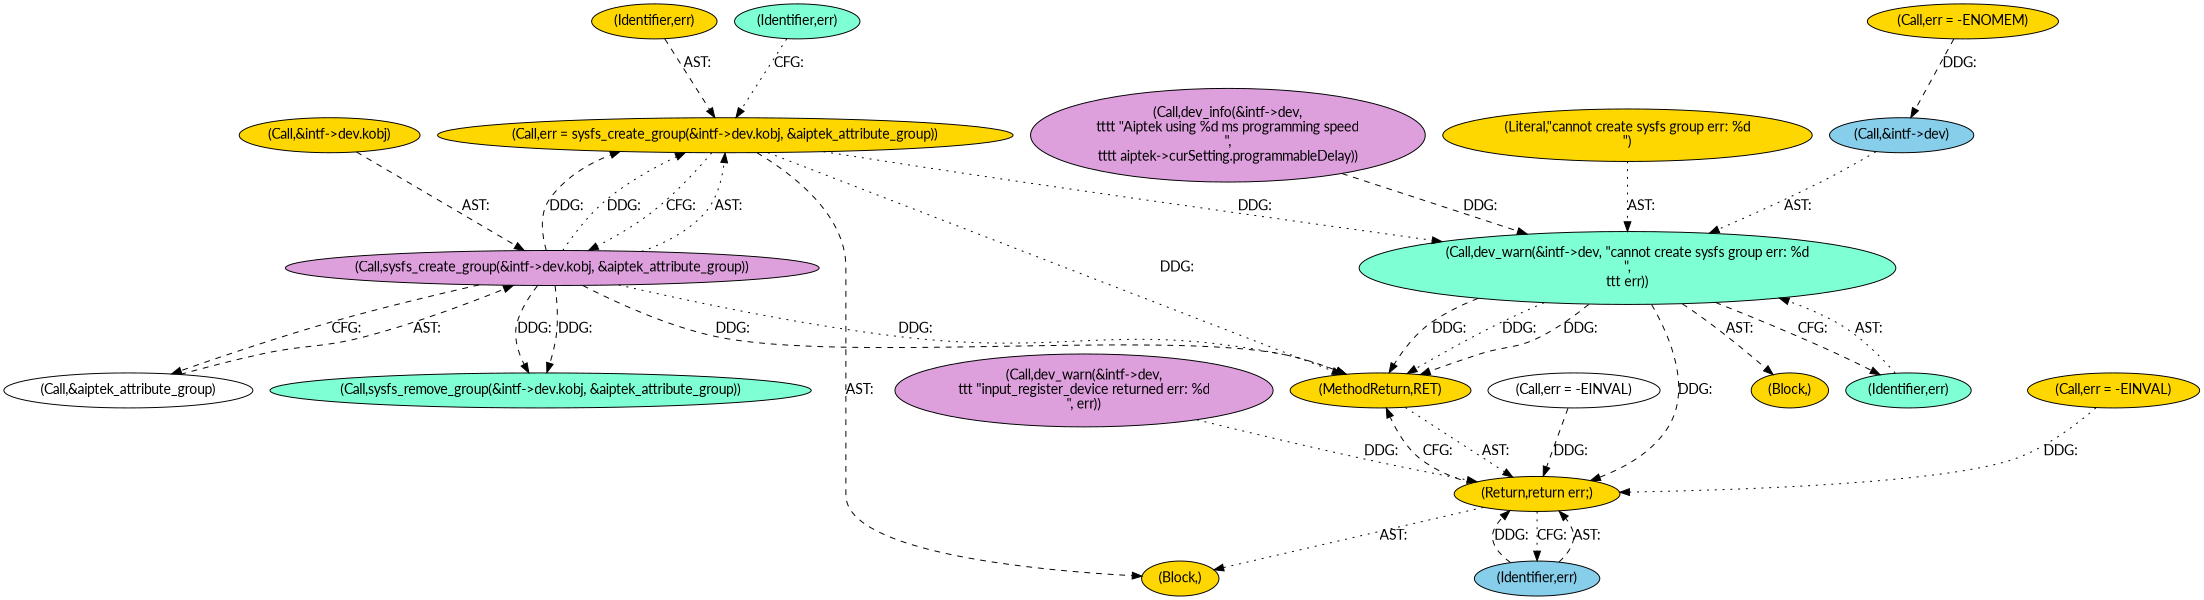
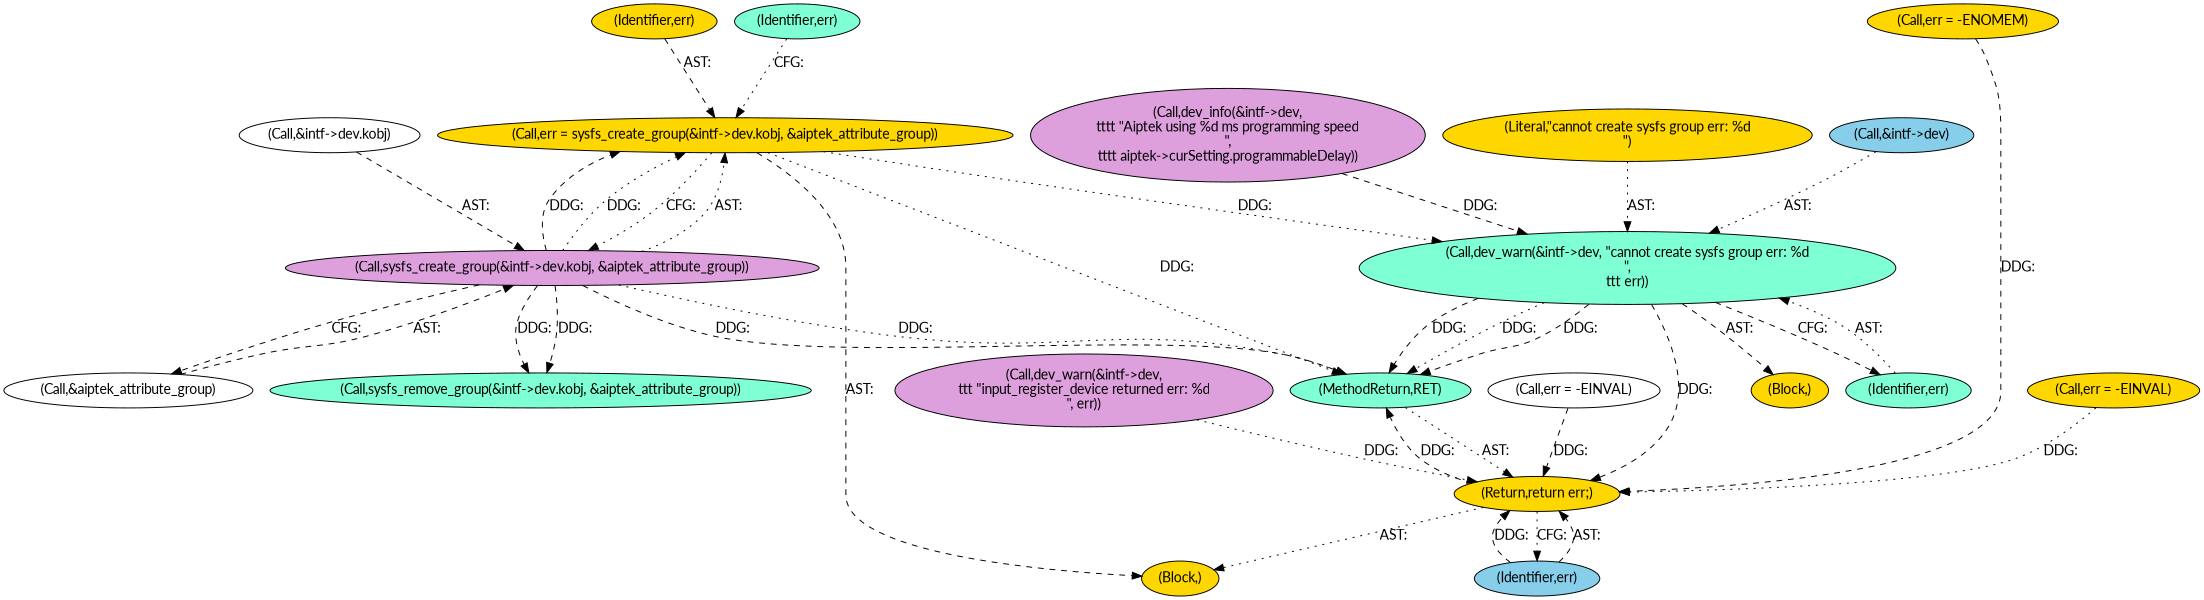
(1935, 74) -> (1992, 412)
(330, 135) -> (330, 135)
(1381, 390) -> (1381, 390)
(1440, 452) -> (1440, 452)
